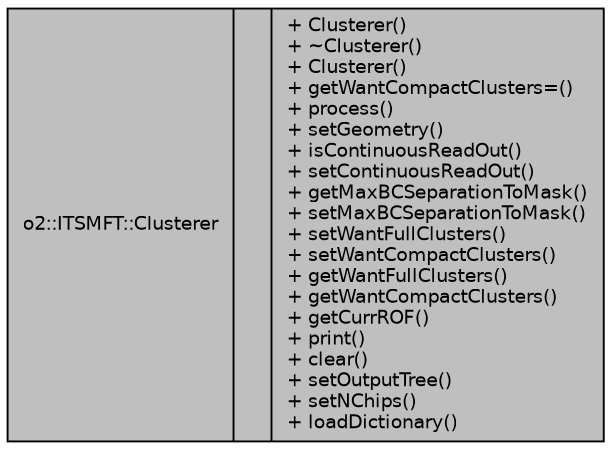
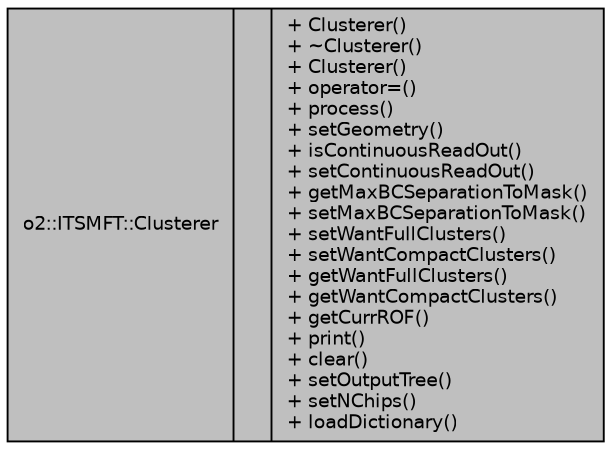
(430, 88) -> (352, 88)
